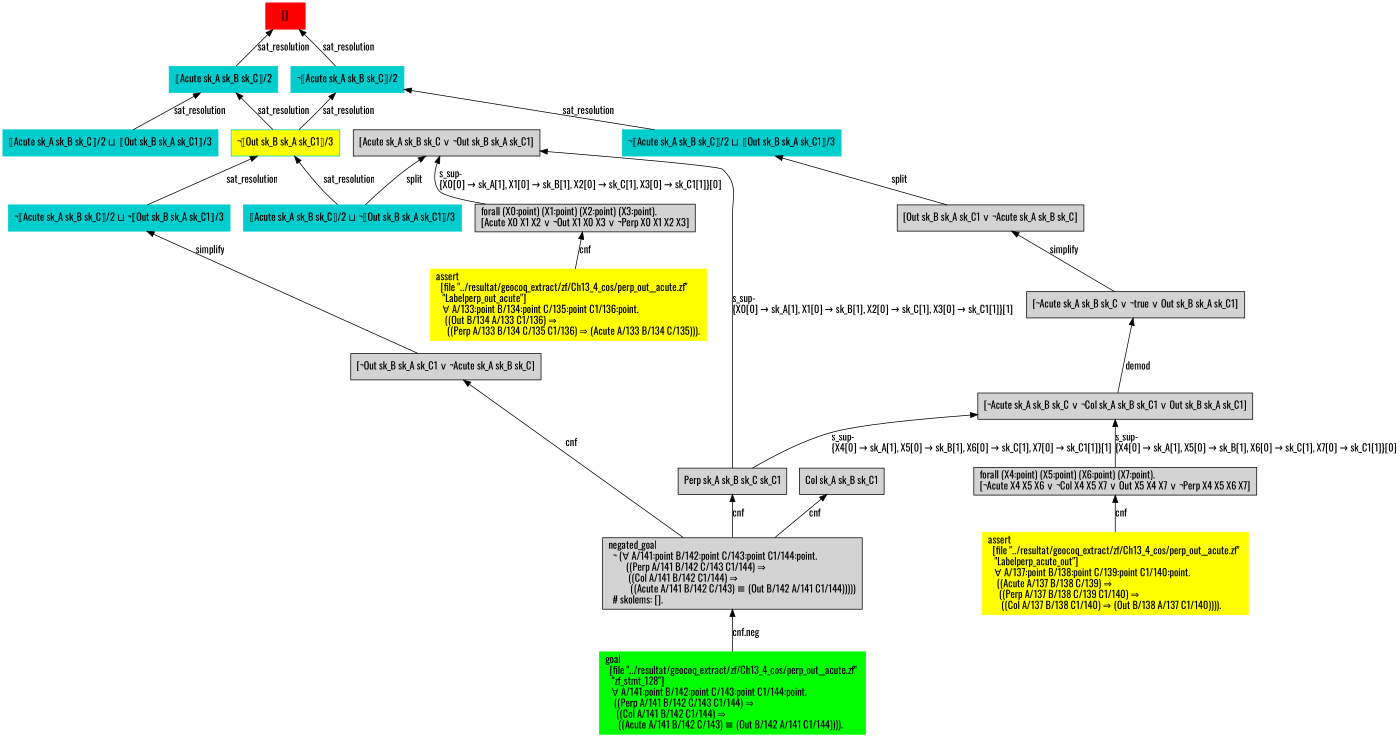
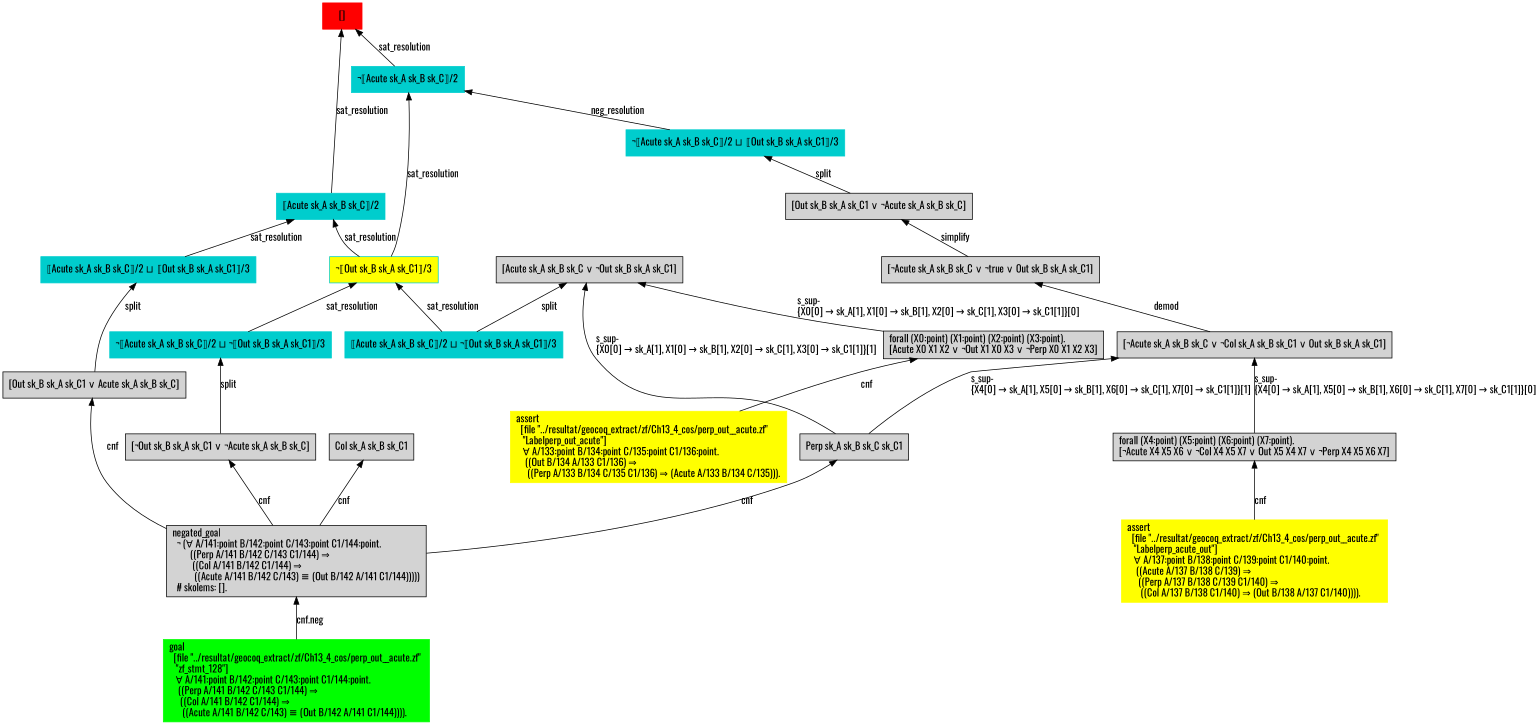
(588, 111) -> (618, 111)
(210, 250) -> (229, 385)
none -> (94, 385)
